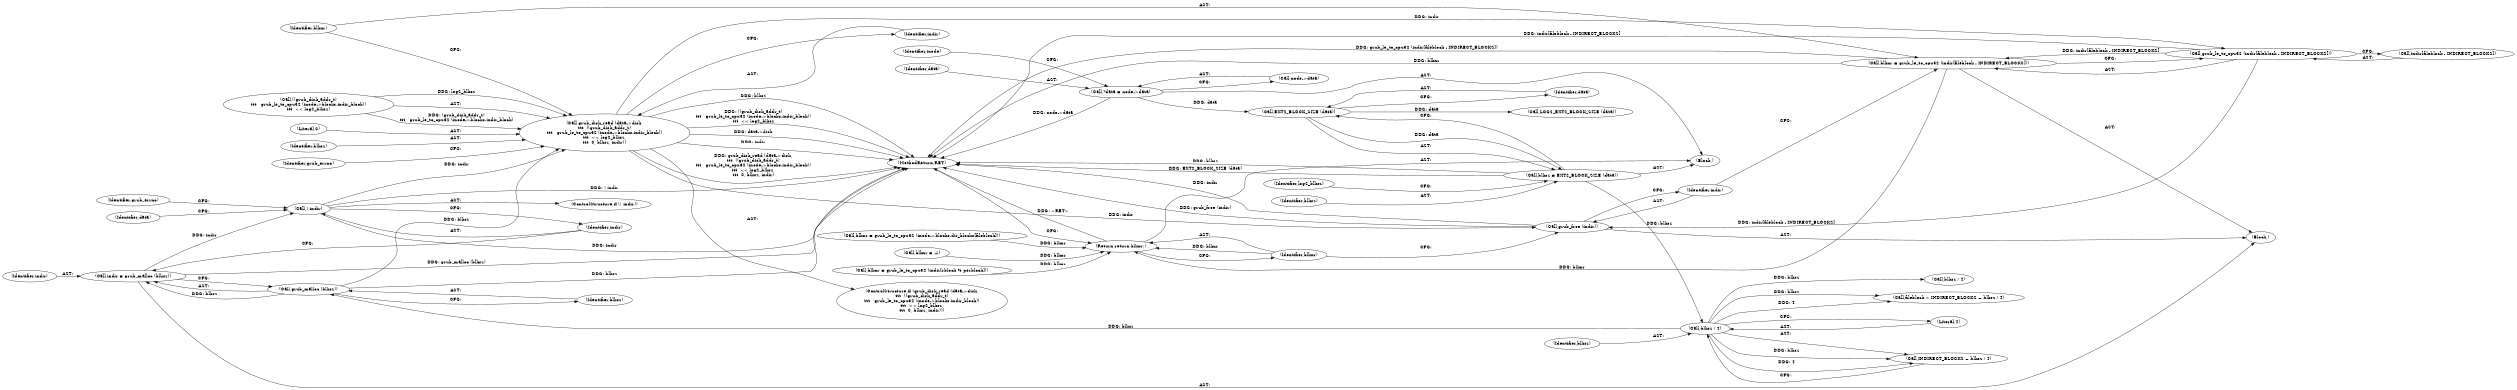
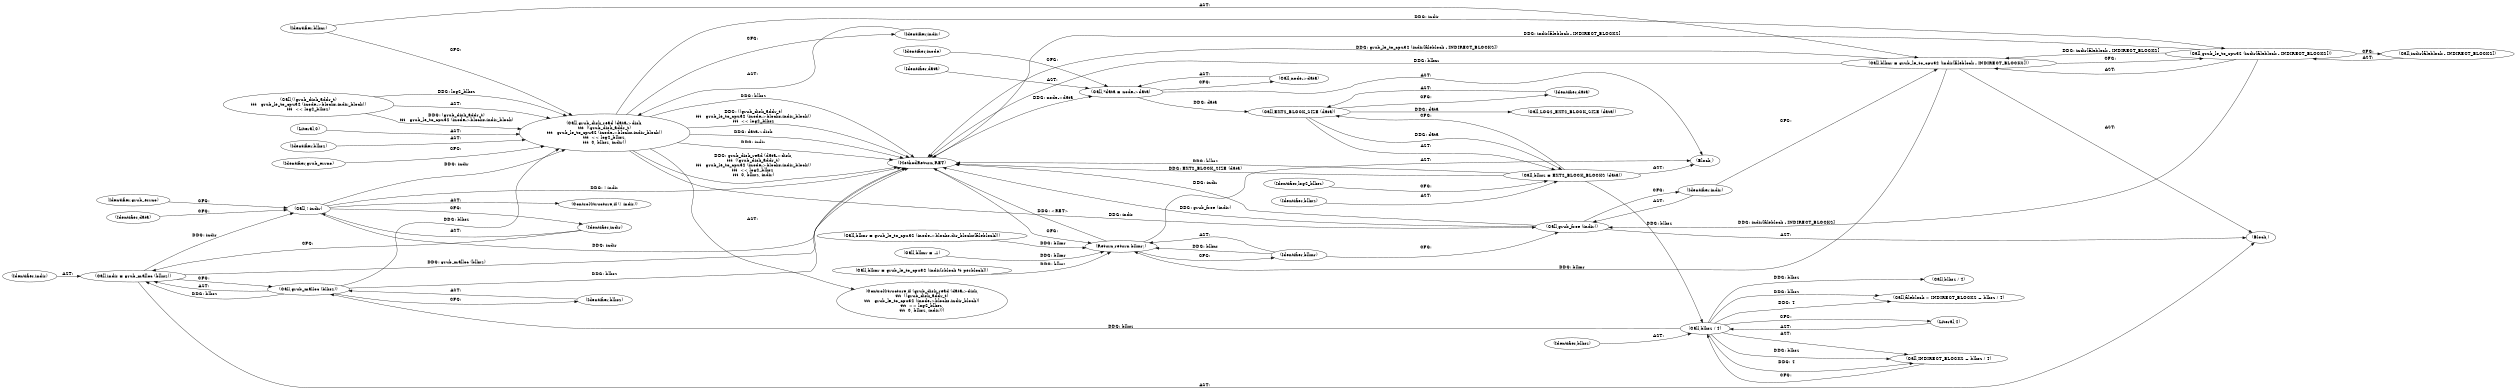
(1029, 131) -> (1008, 120)
(1572, 175) -> (1572, 175)
(1053, 264) -> (1053, 264)
